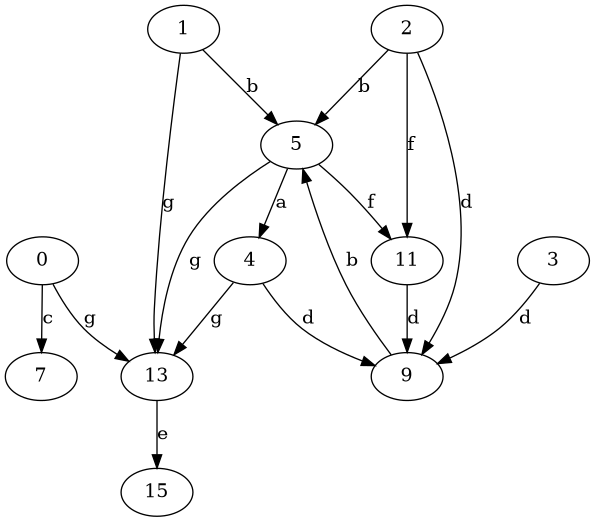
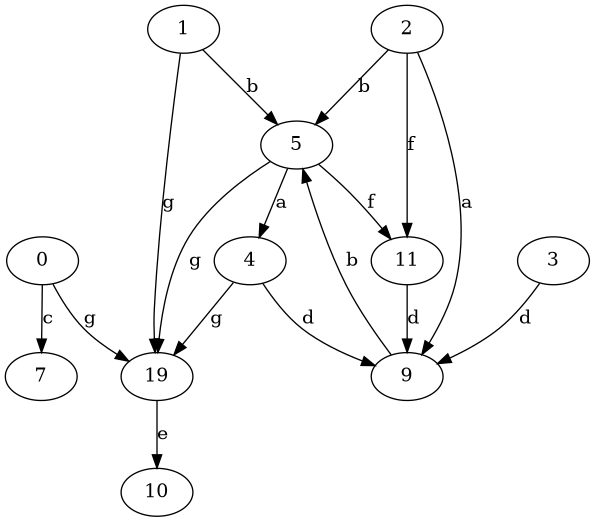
(467, 203) -> (467, 203)
(157, 377) -> (157, 377)
(157, 492) -> (157, 492)
